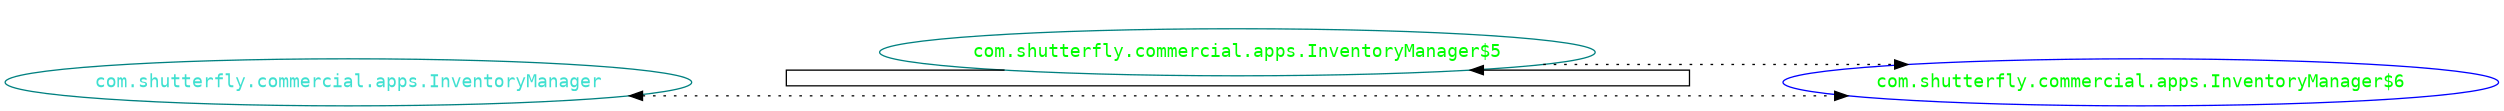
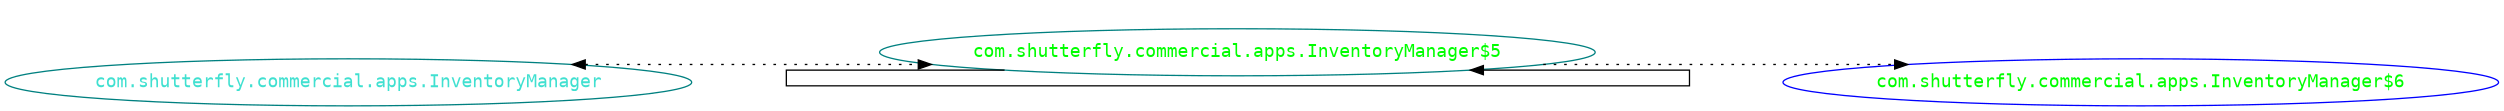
(1239, 96) -> (752, 64)
